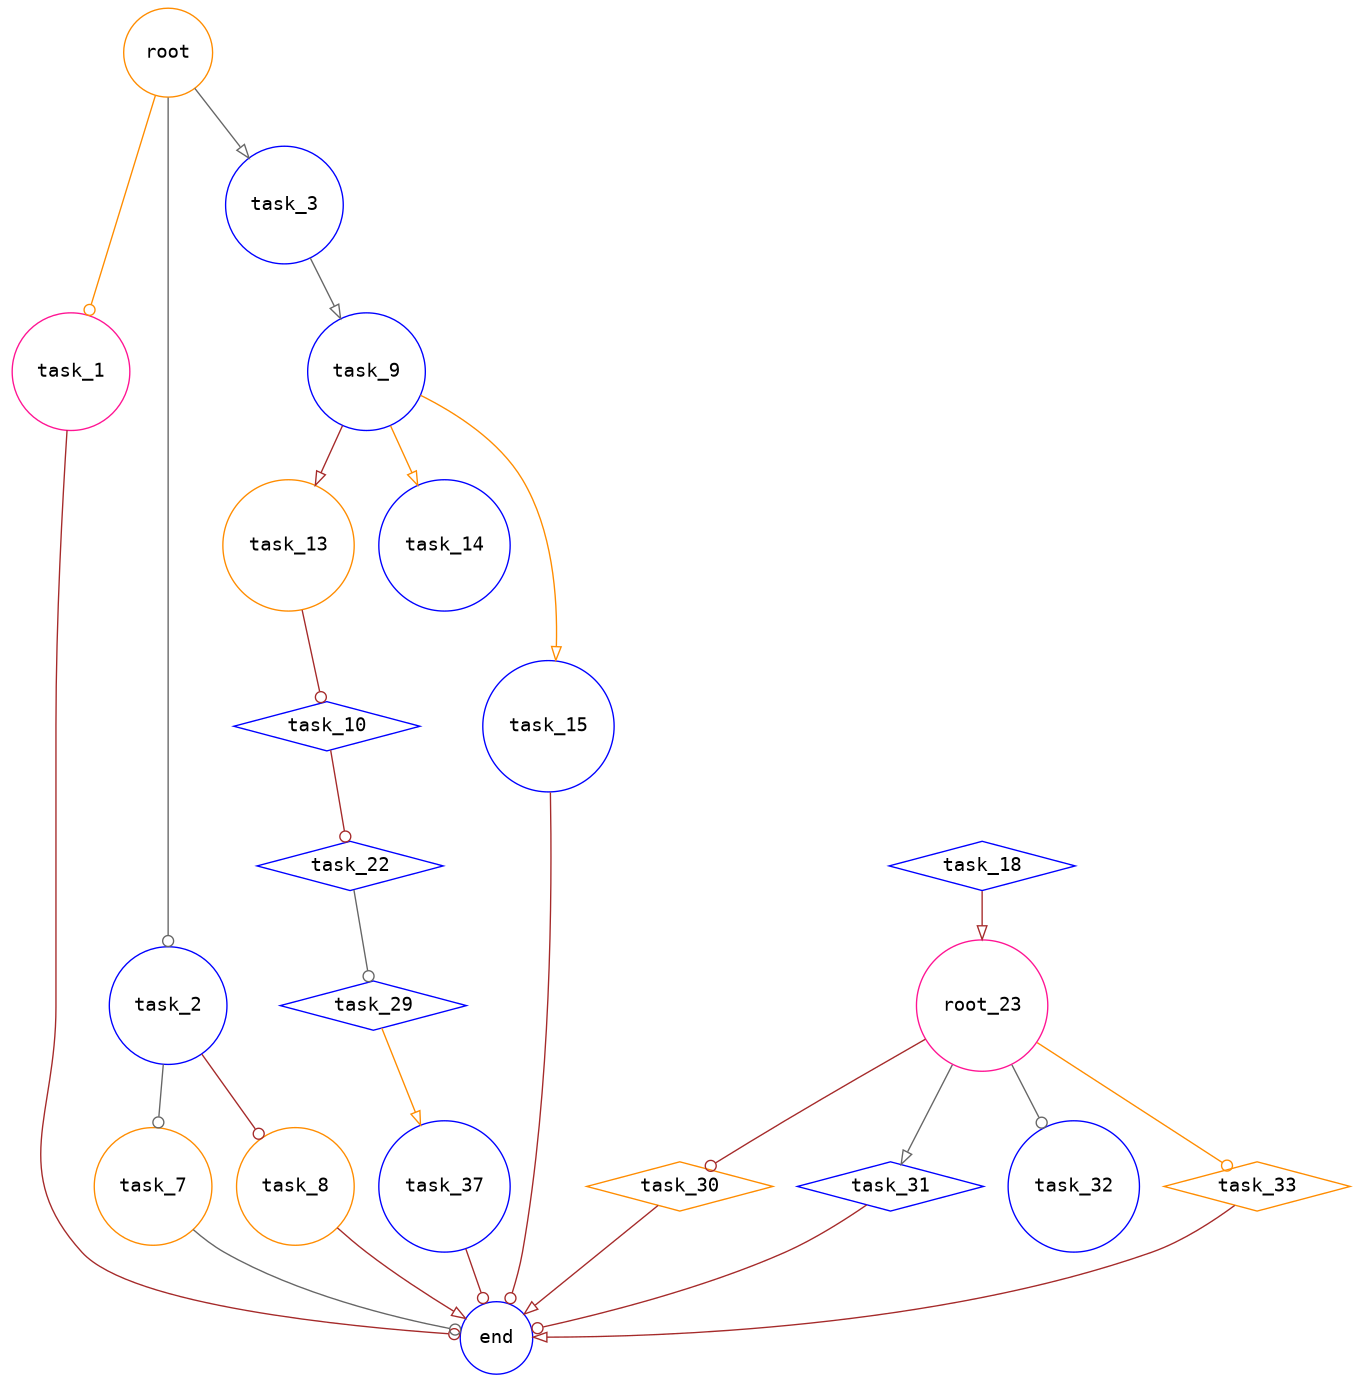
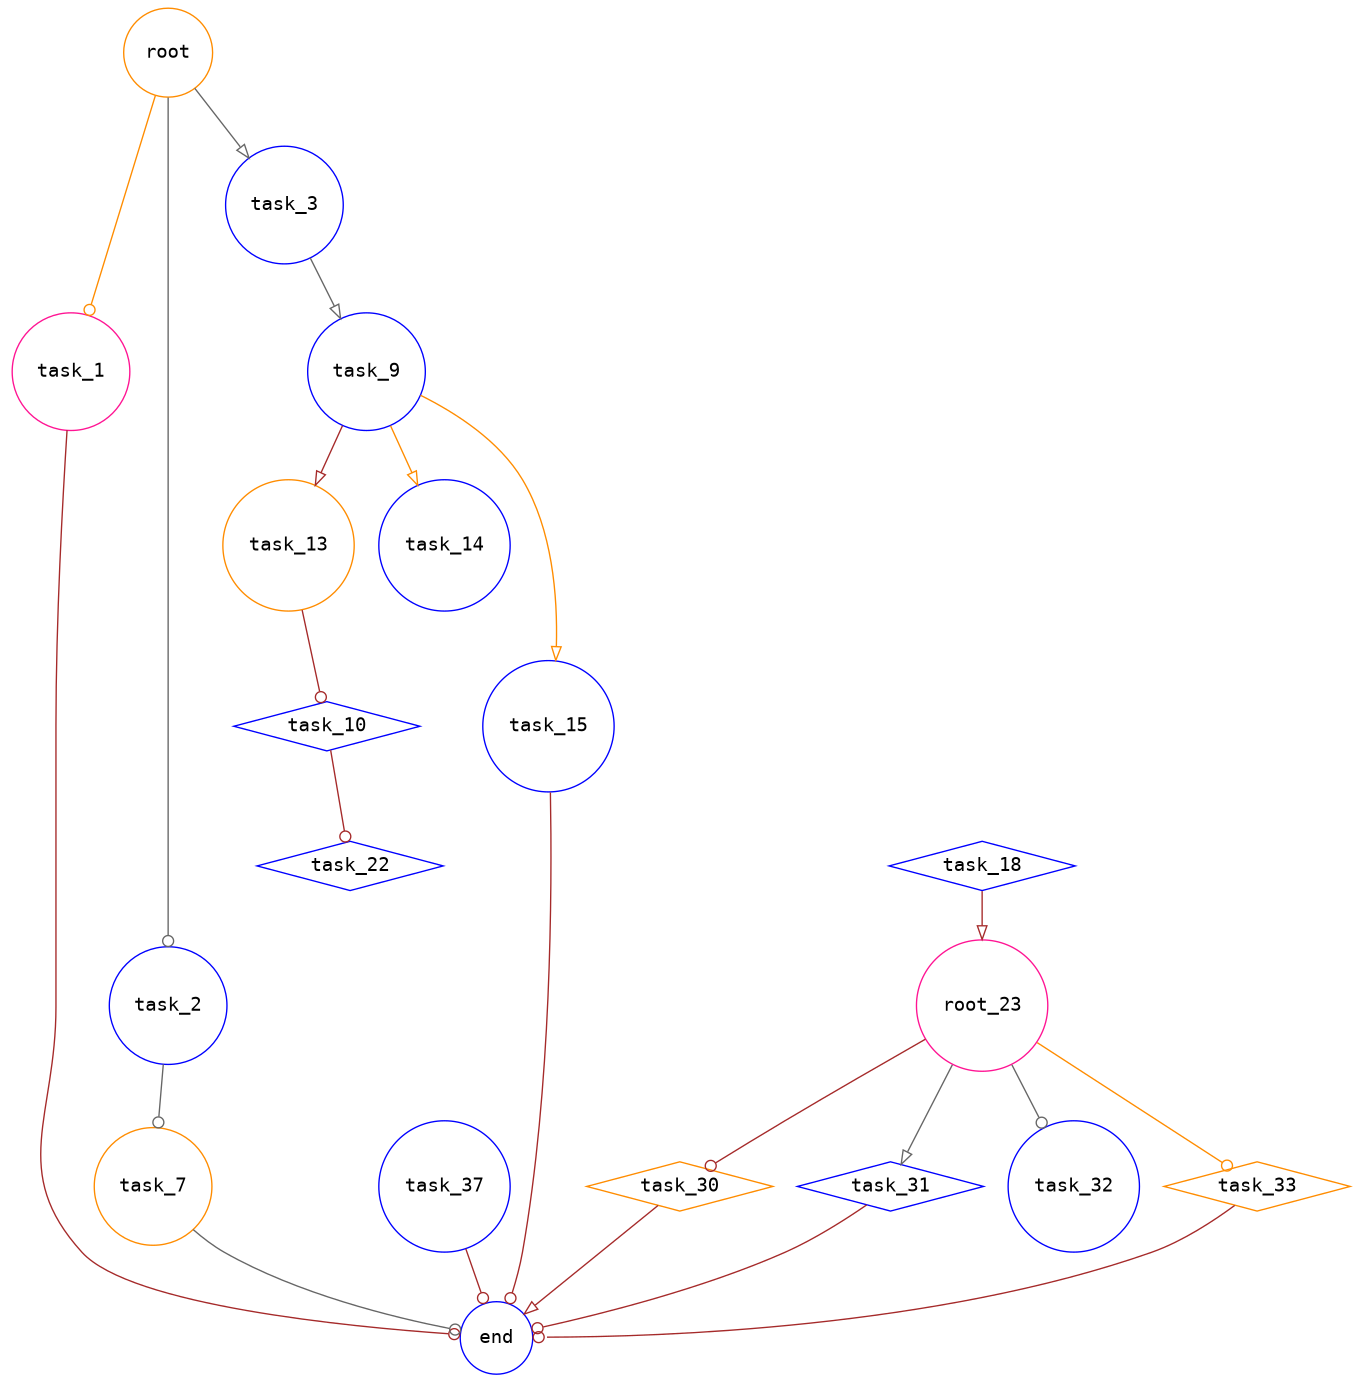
(373, 1006) -> none
(295, 1186) -> none
(900, 1312) -> (900, 1312)
